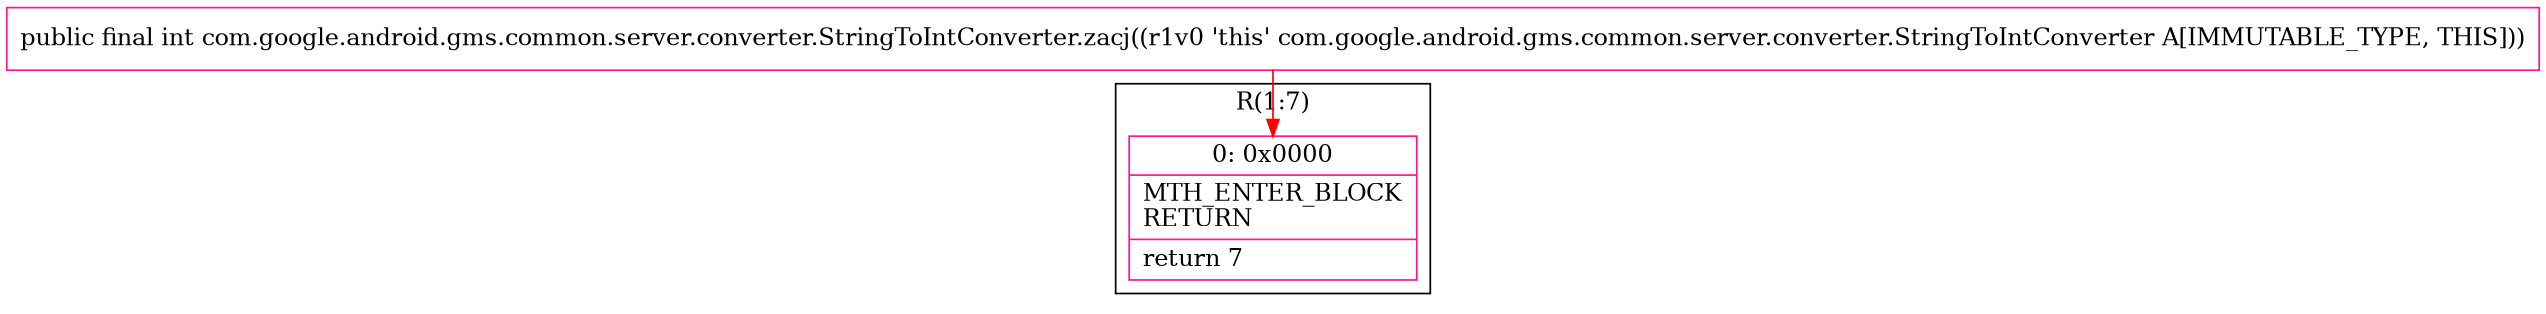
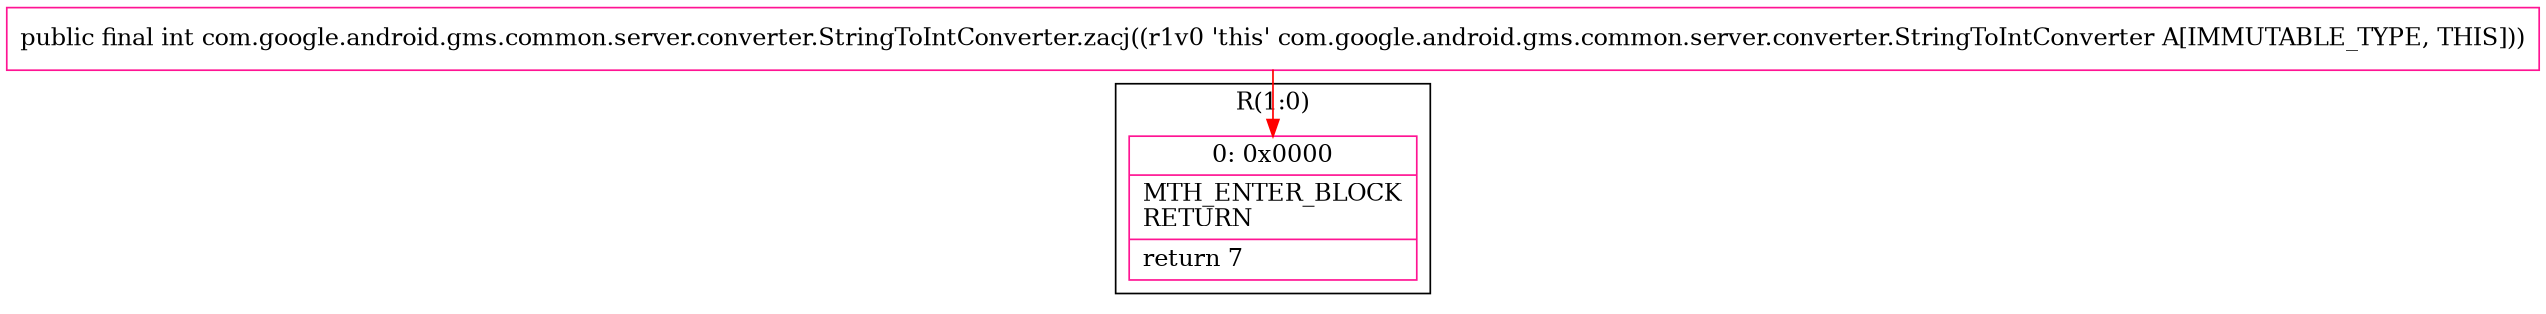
(1273, 103) -> (1273, 103)
